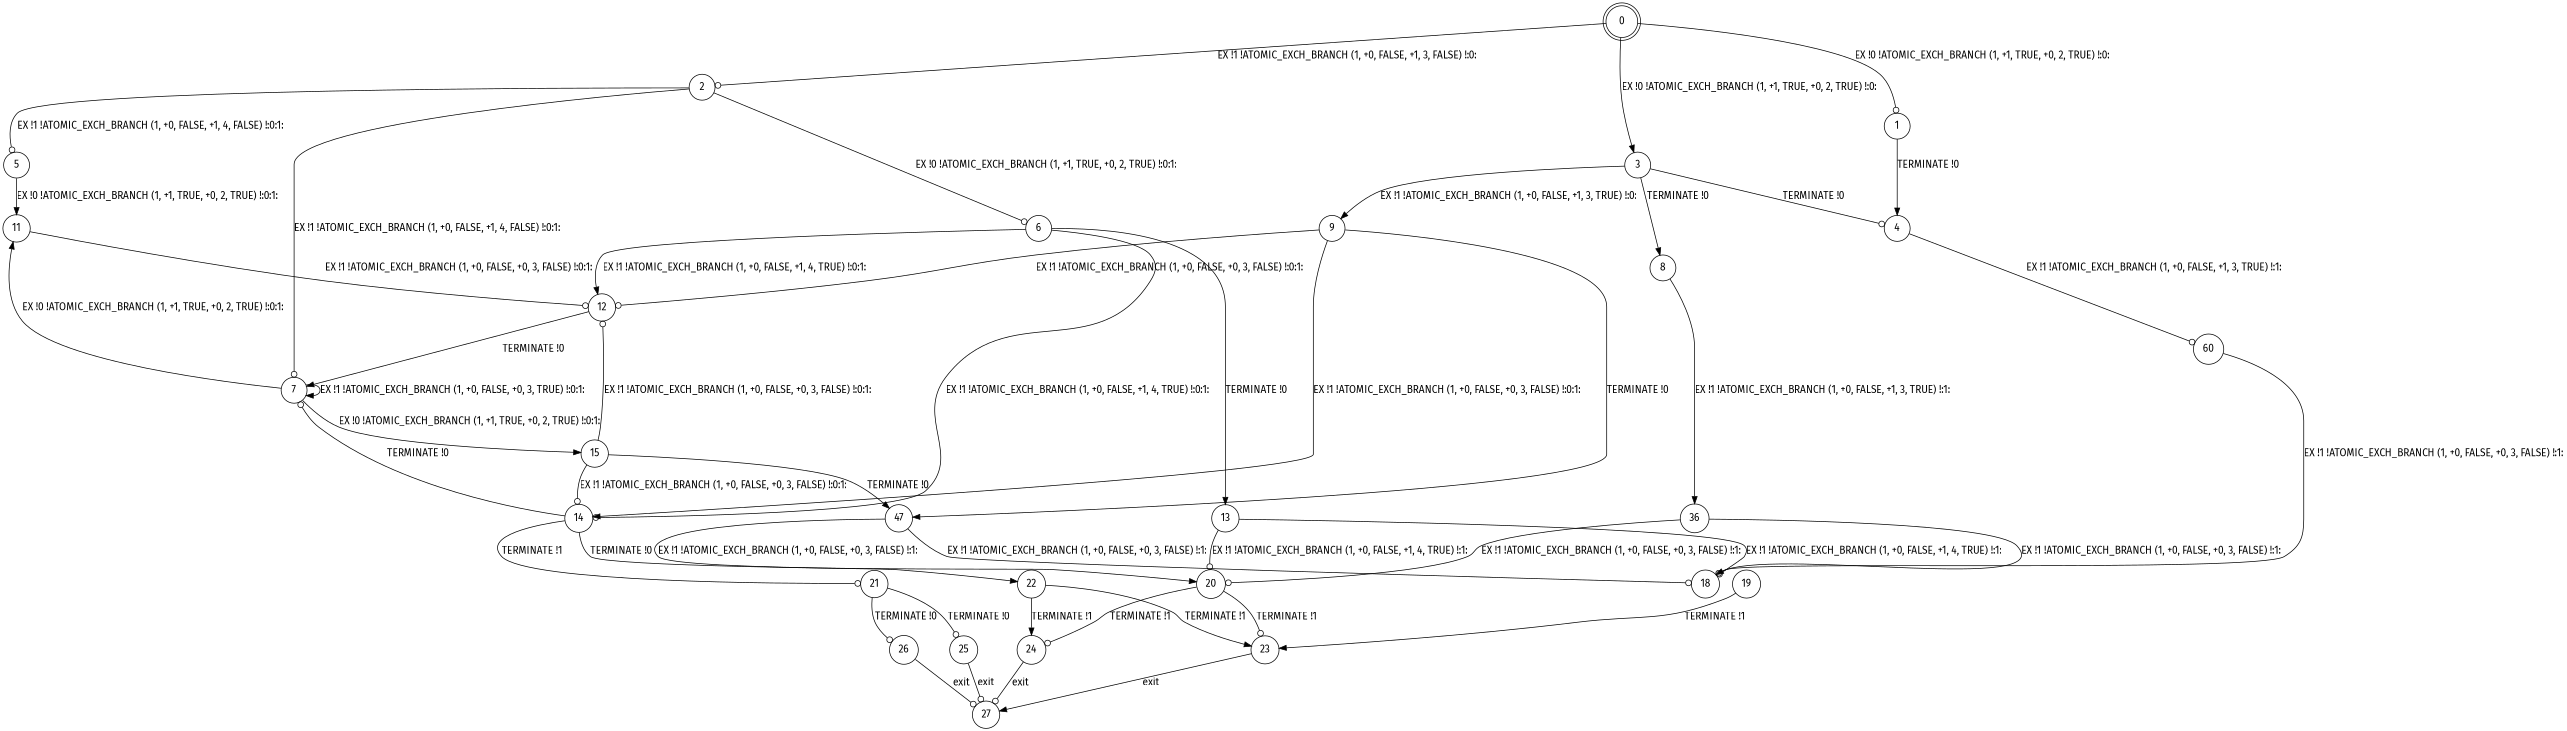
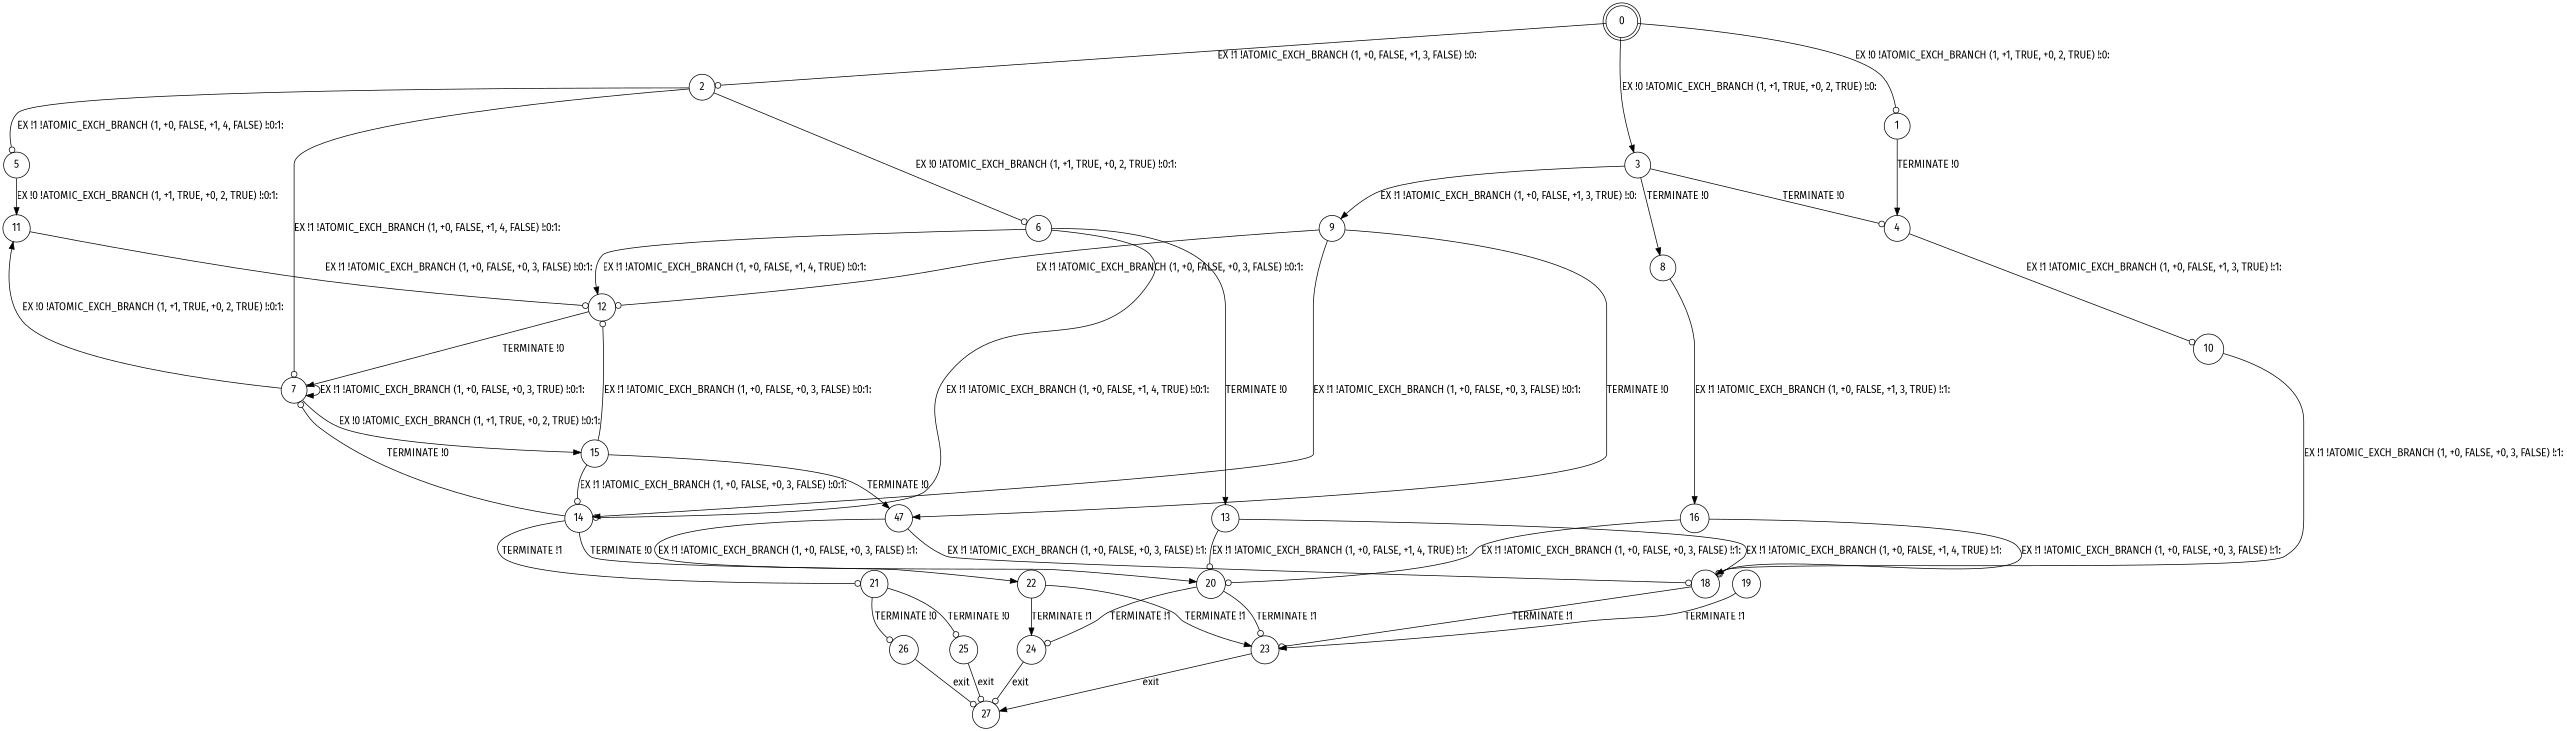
(2209, 349) -> (2209, 349)
(1695, 518) -> (1695, 518)
none -> (1488, 616)
